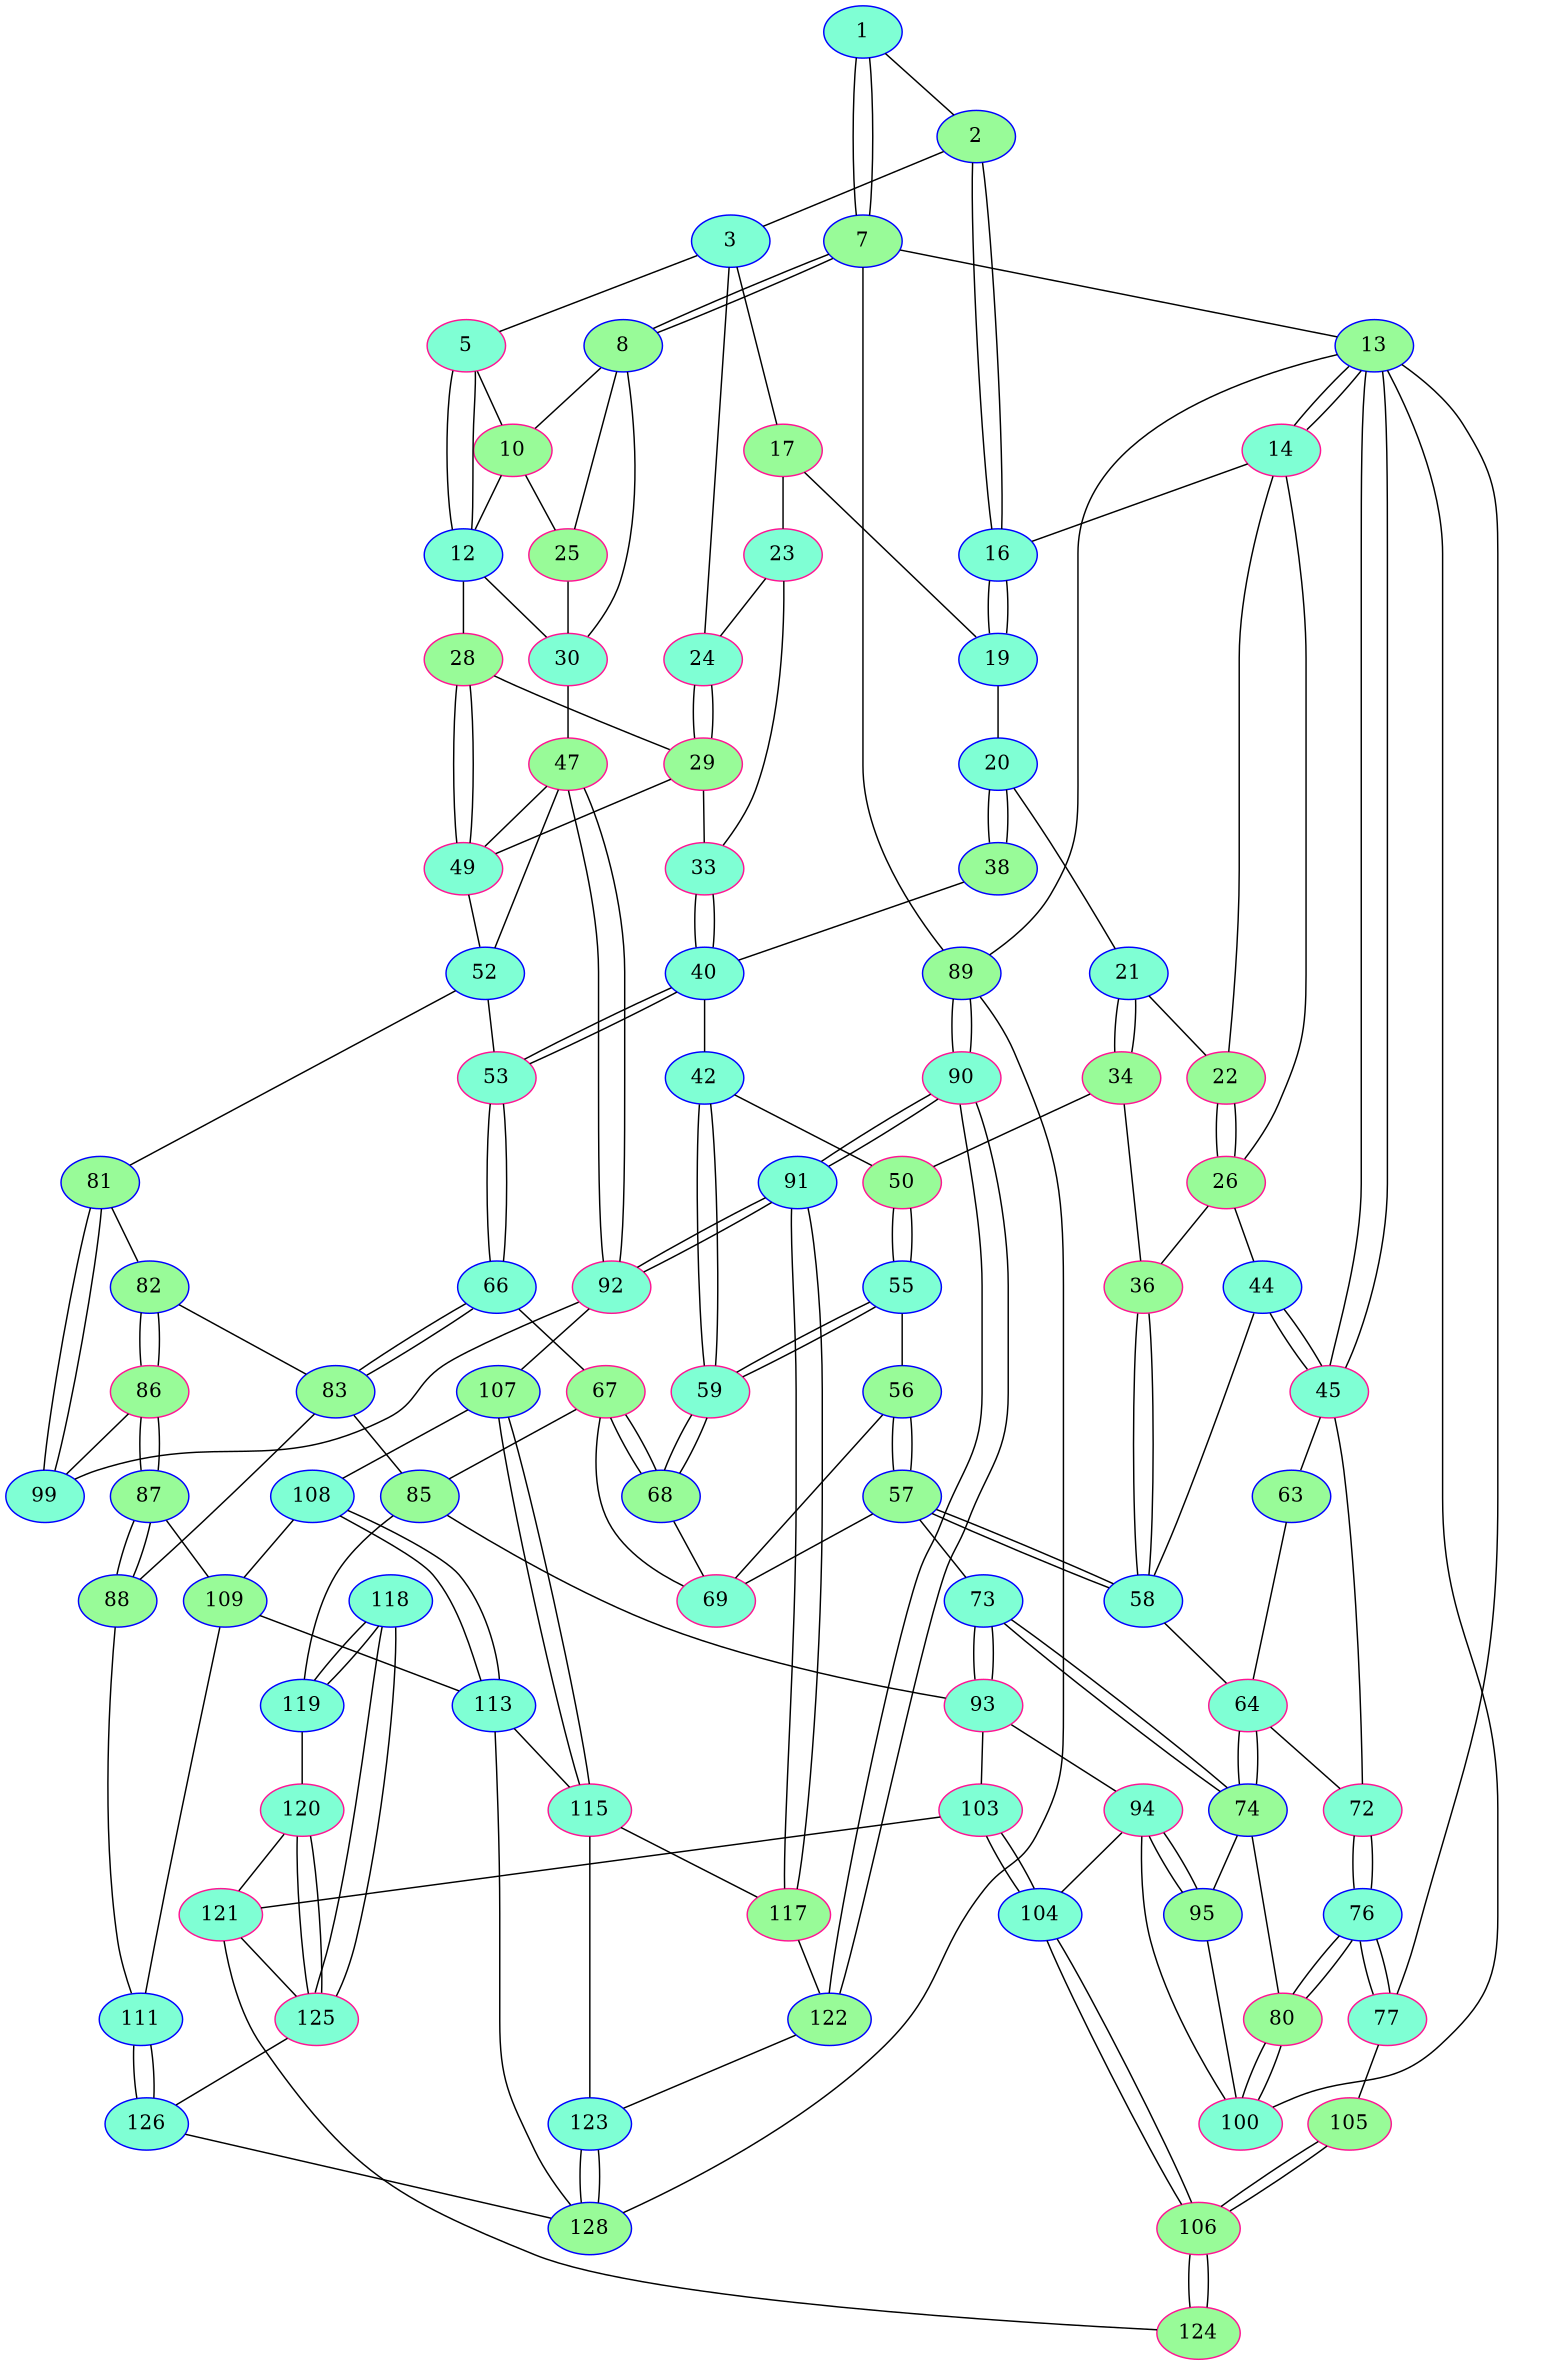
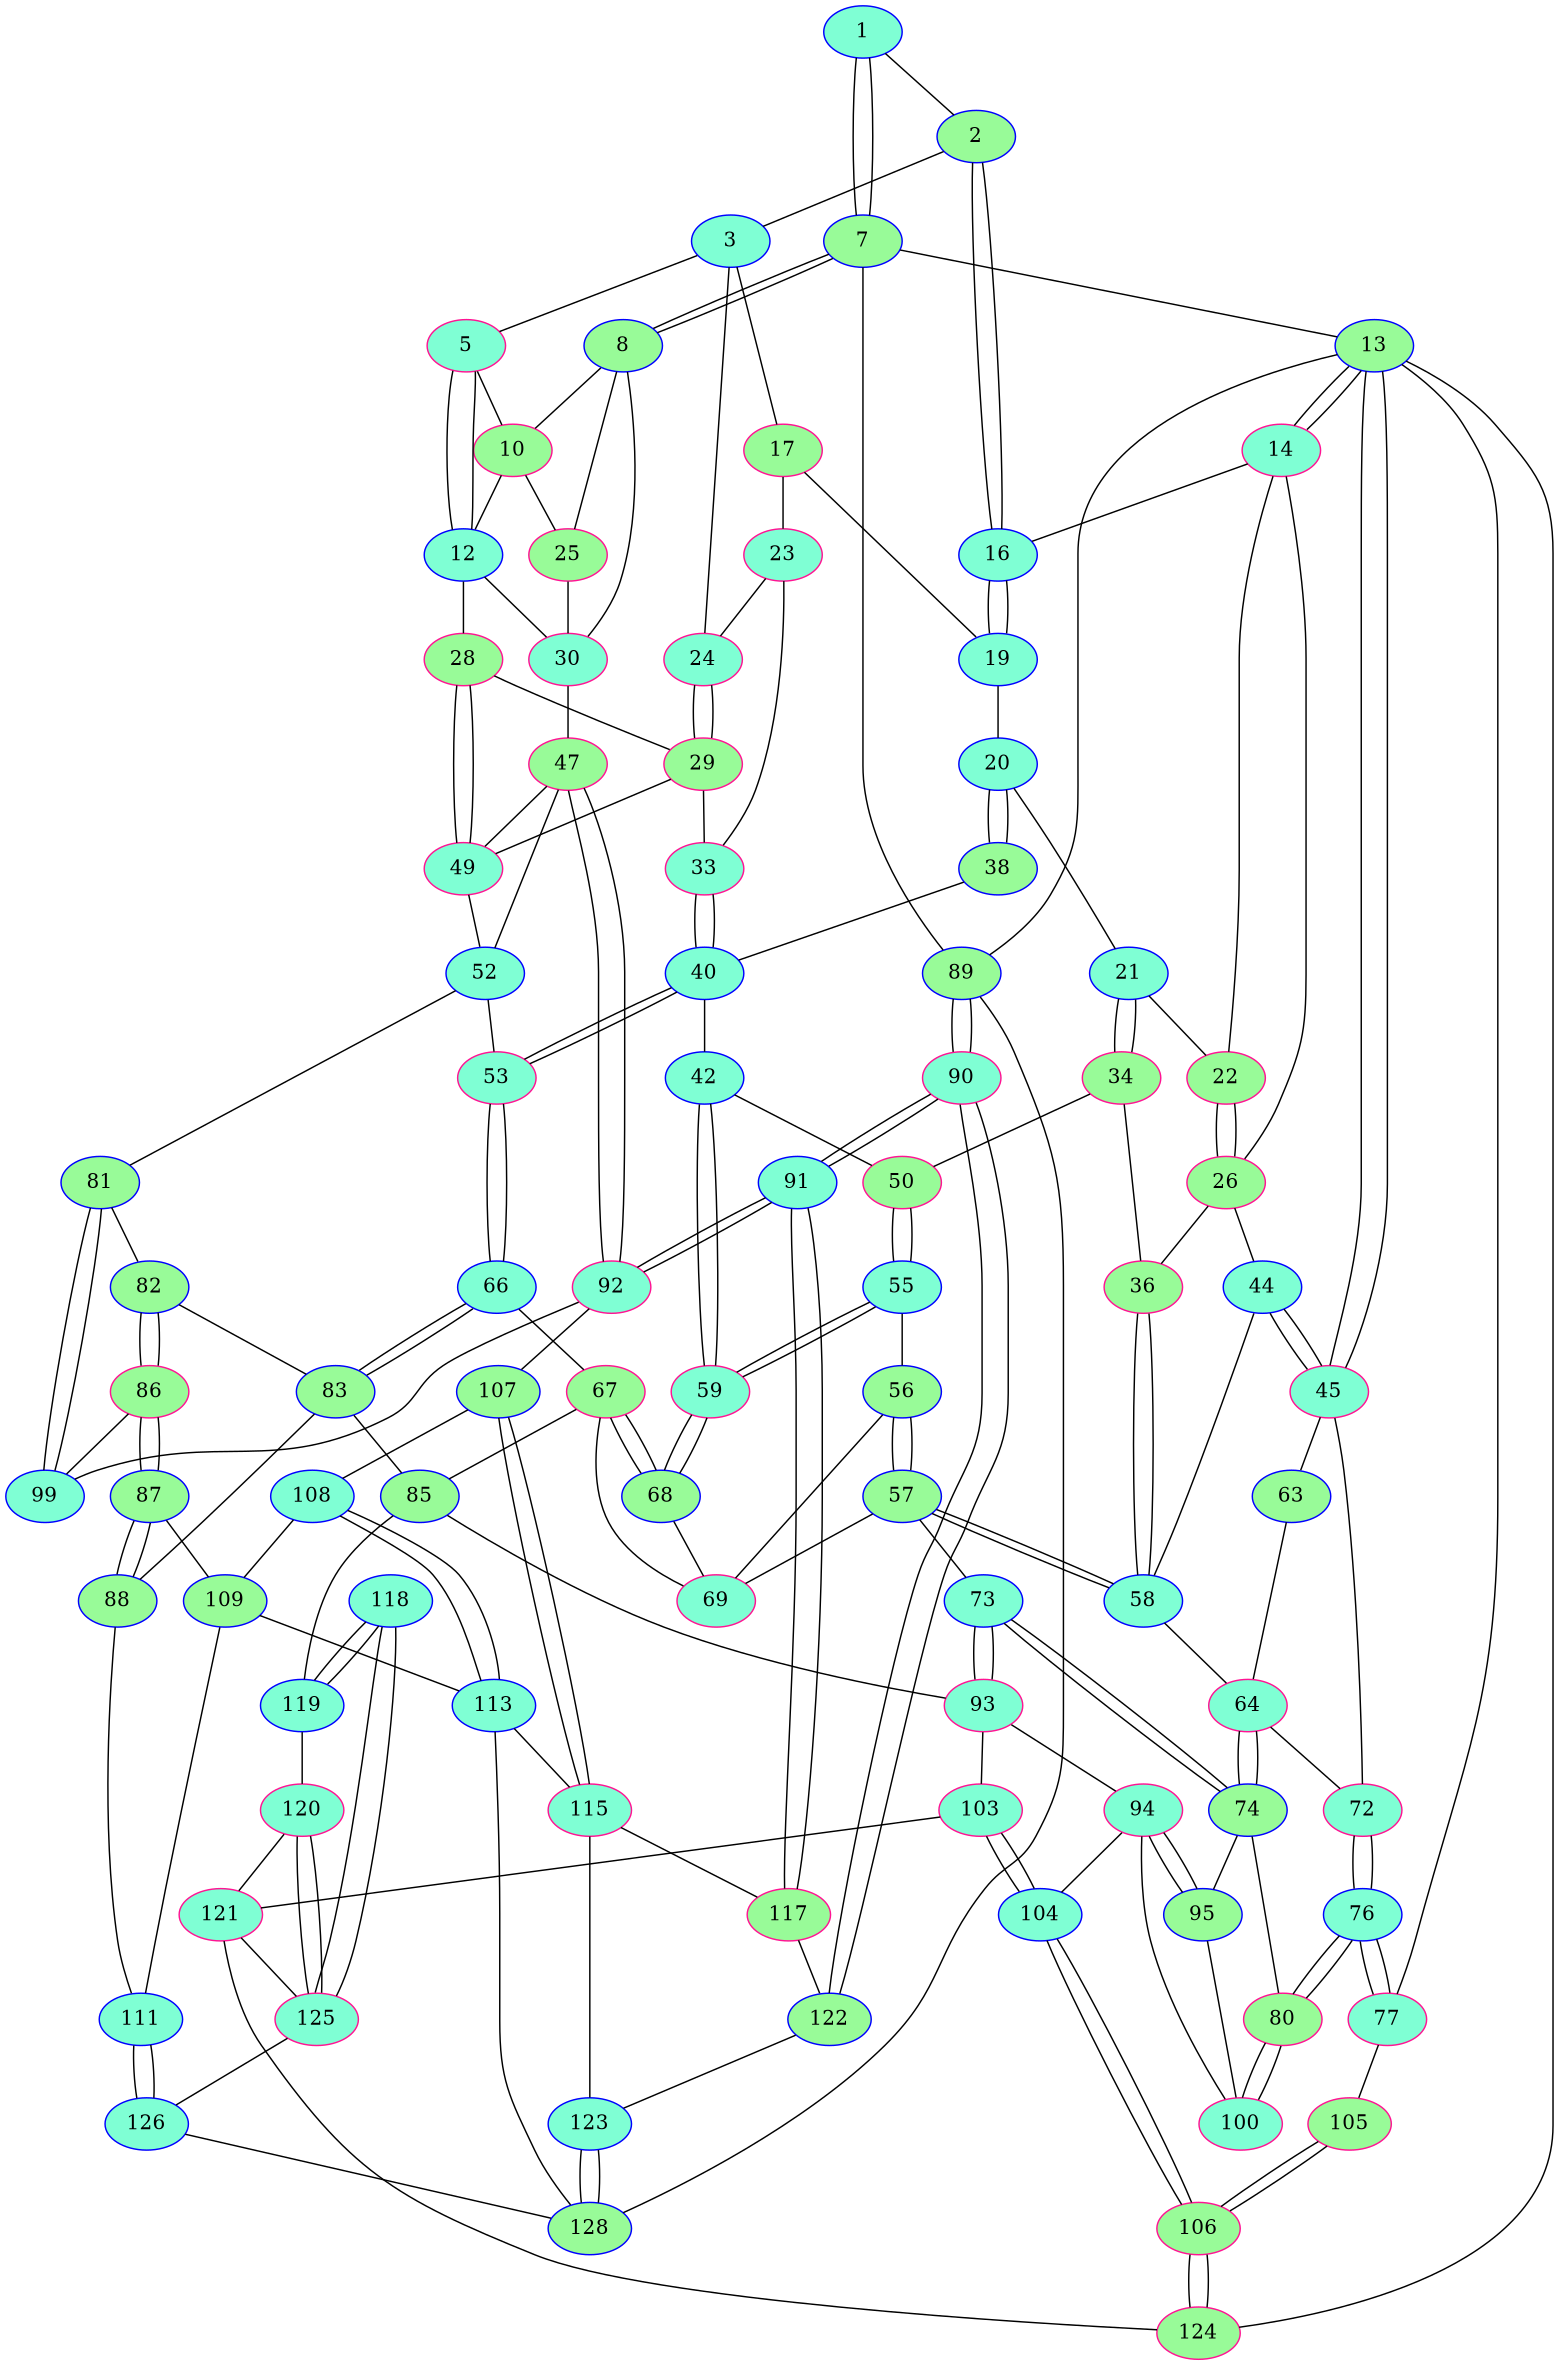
(1443, 1306) -> (1553, 1413)
